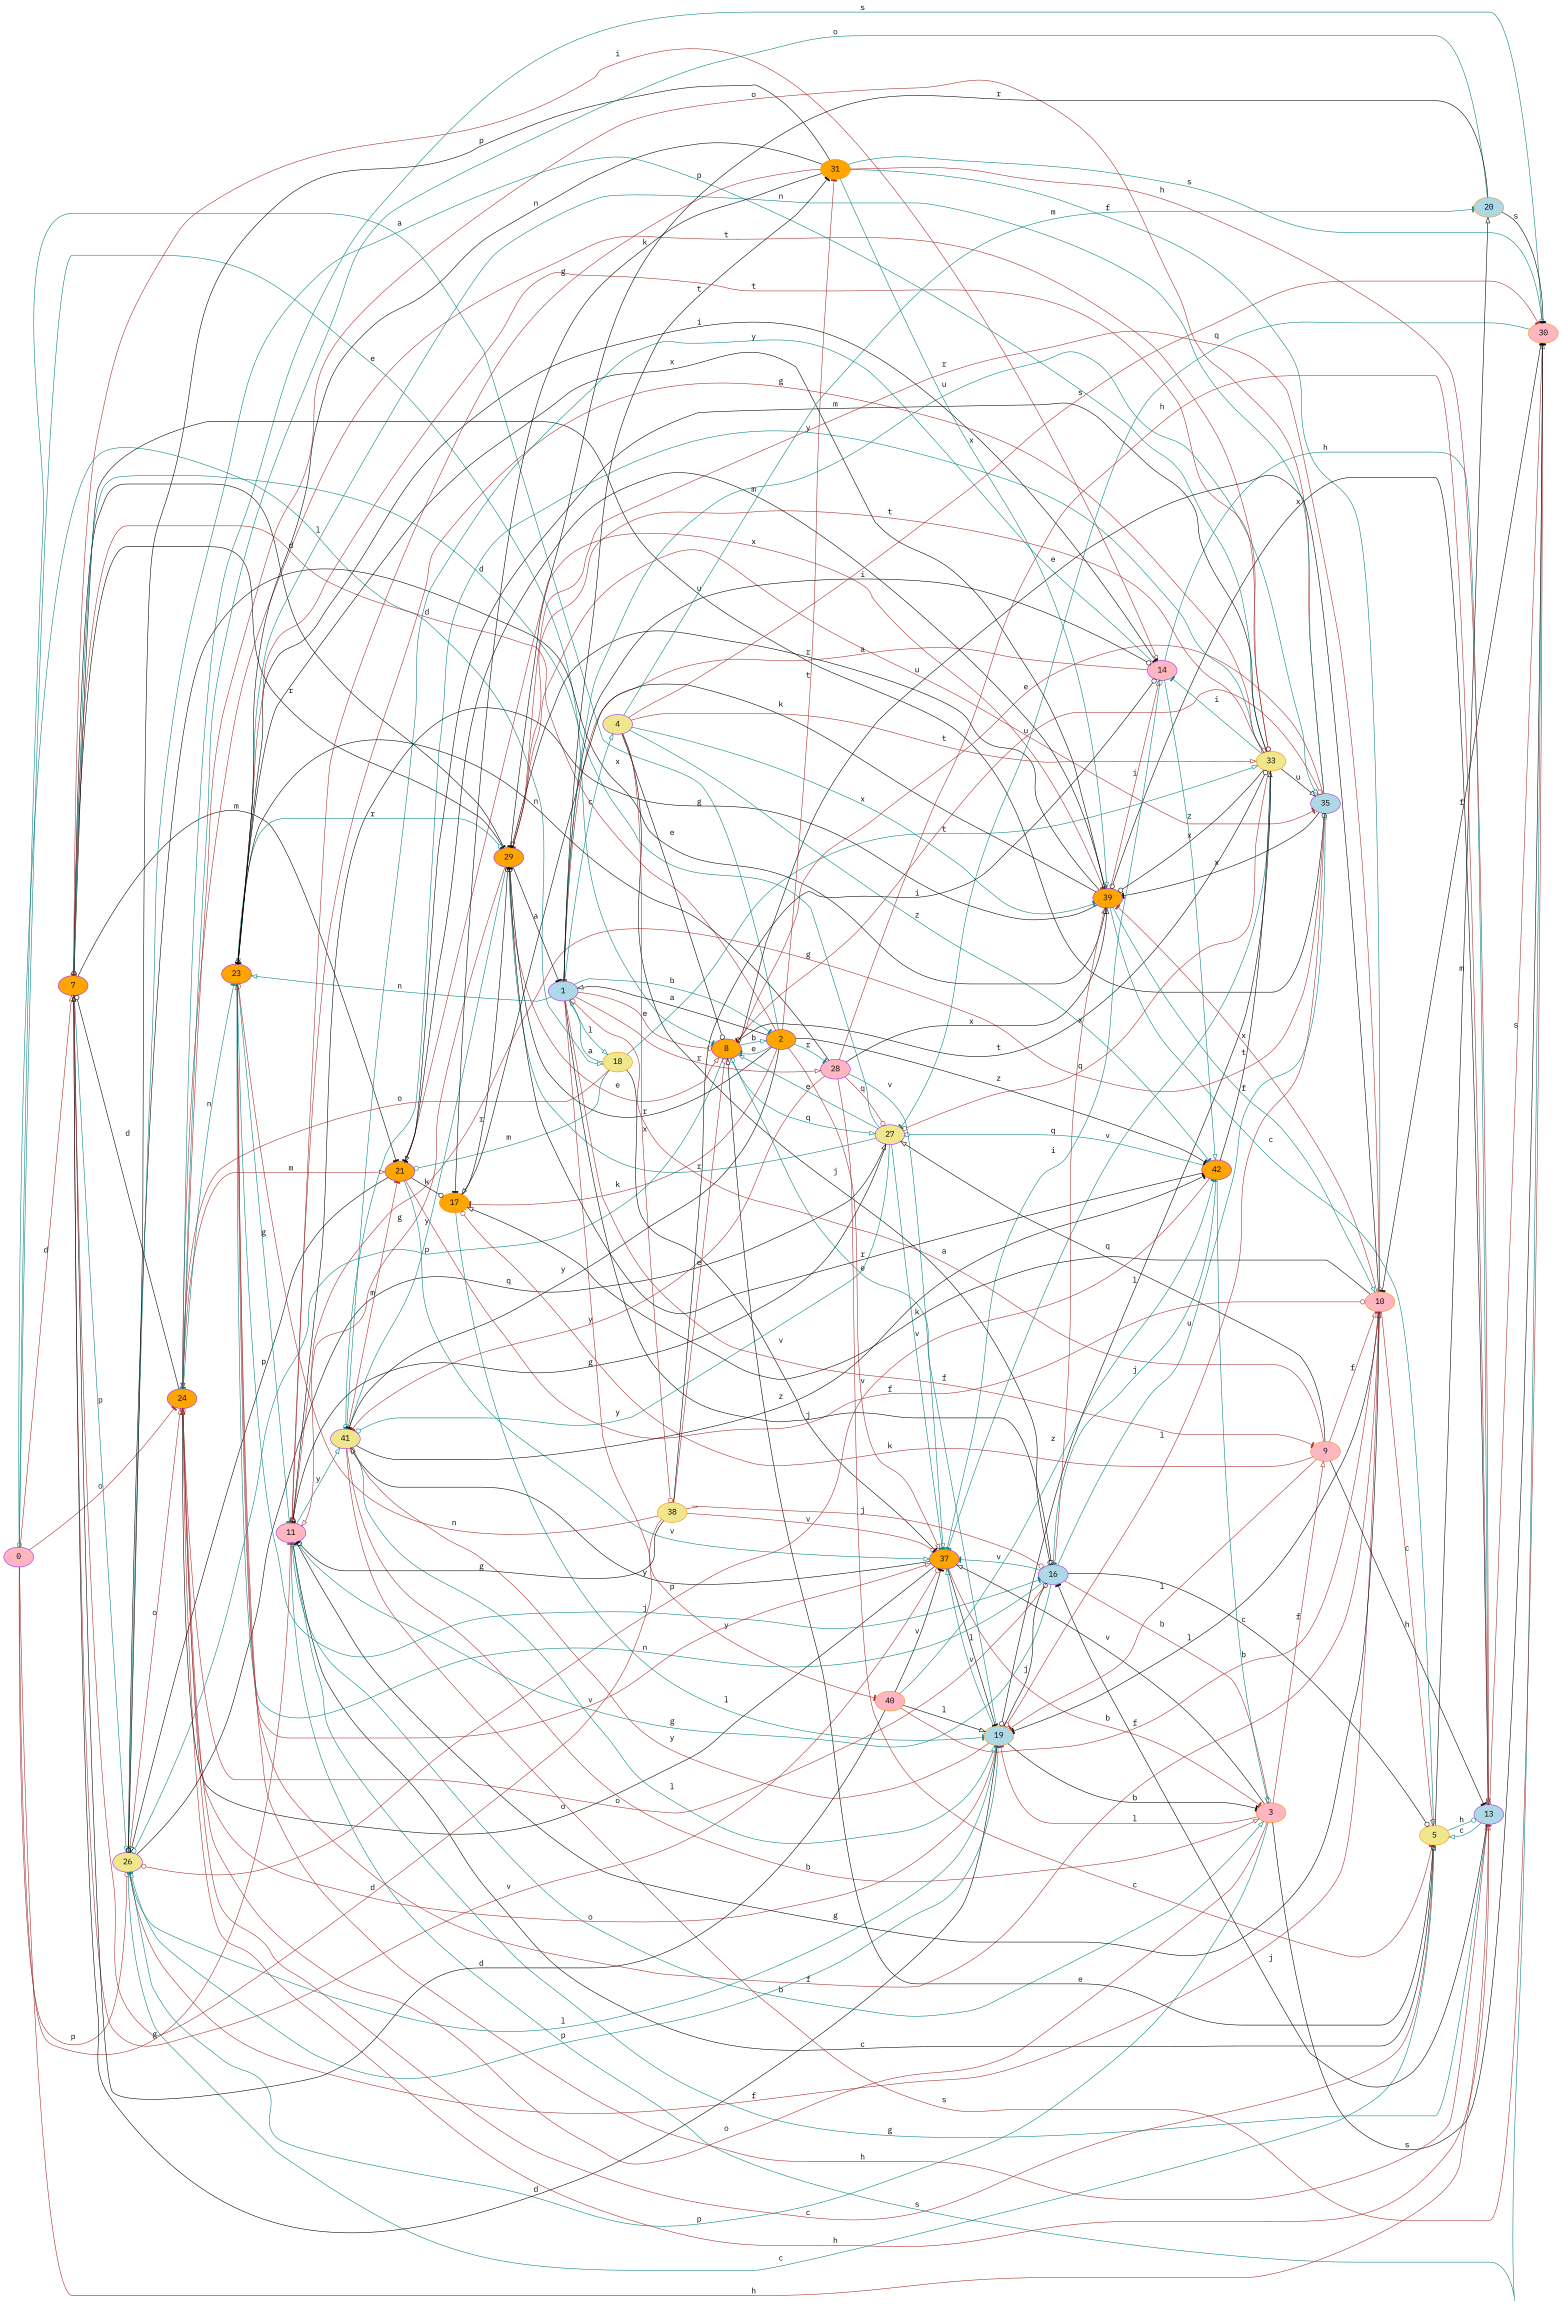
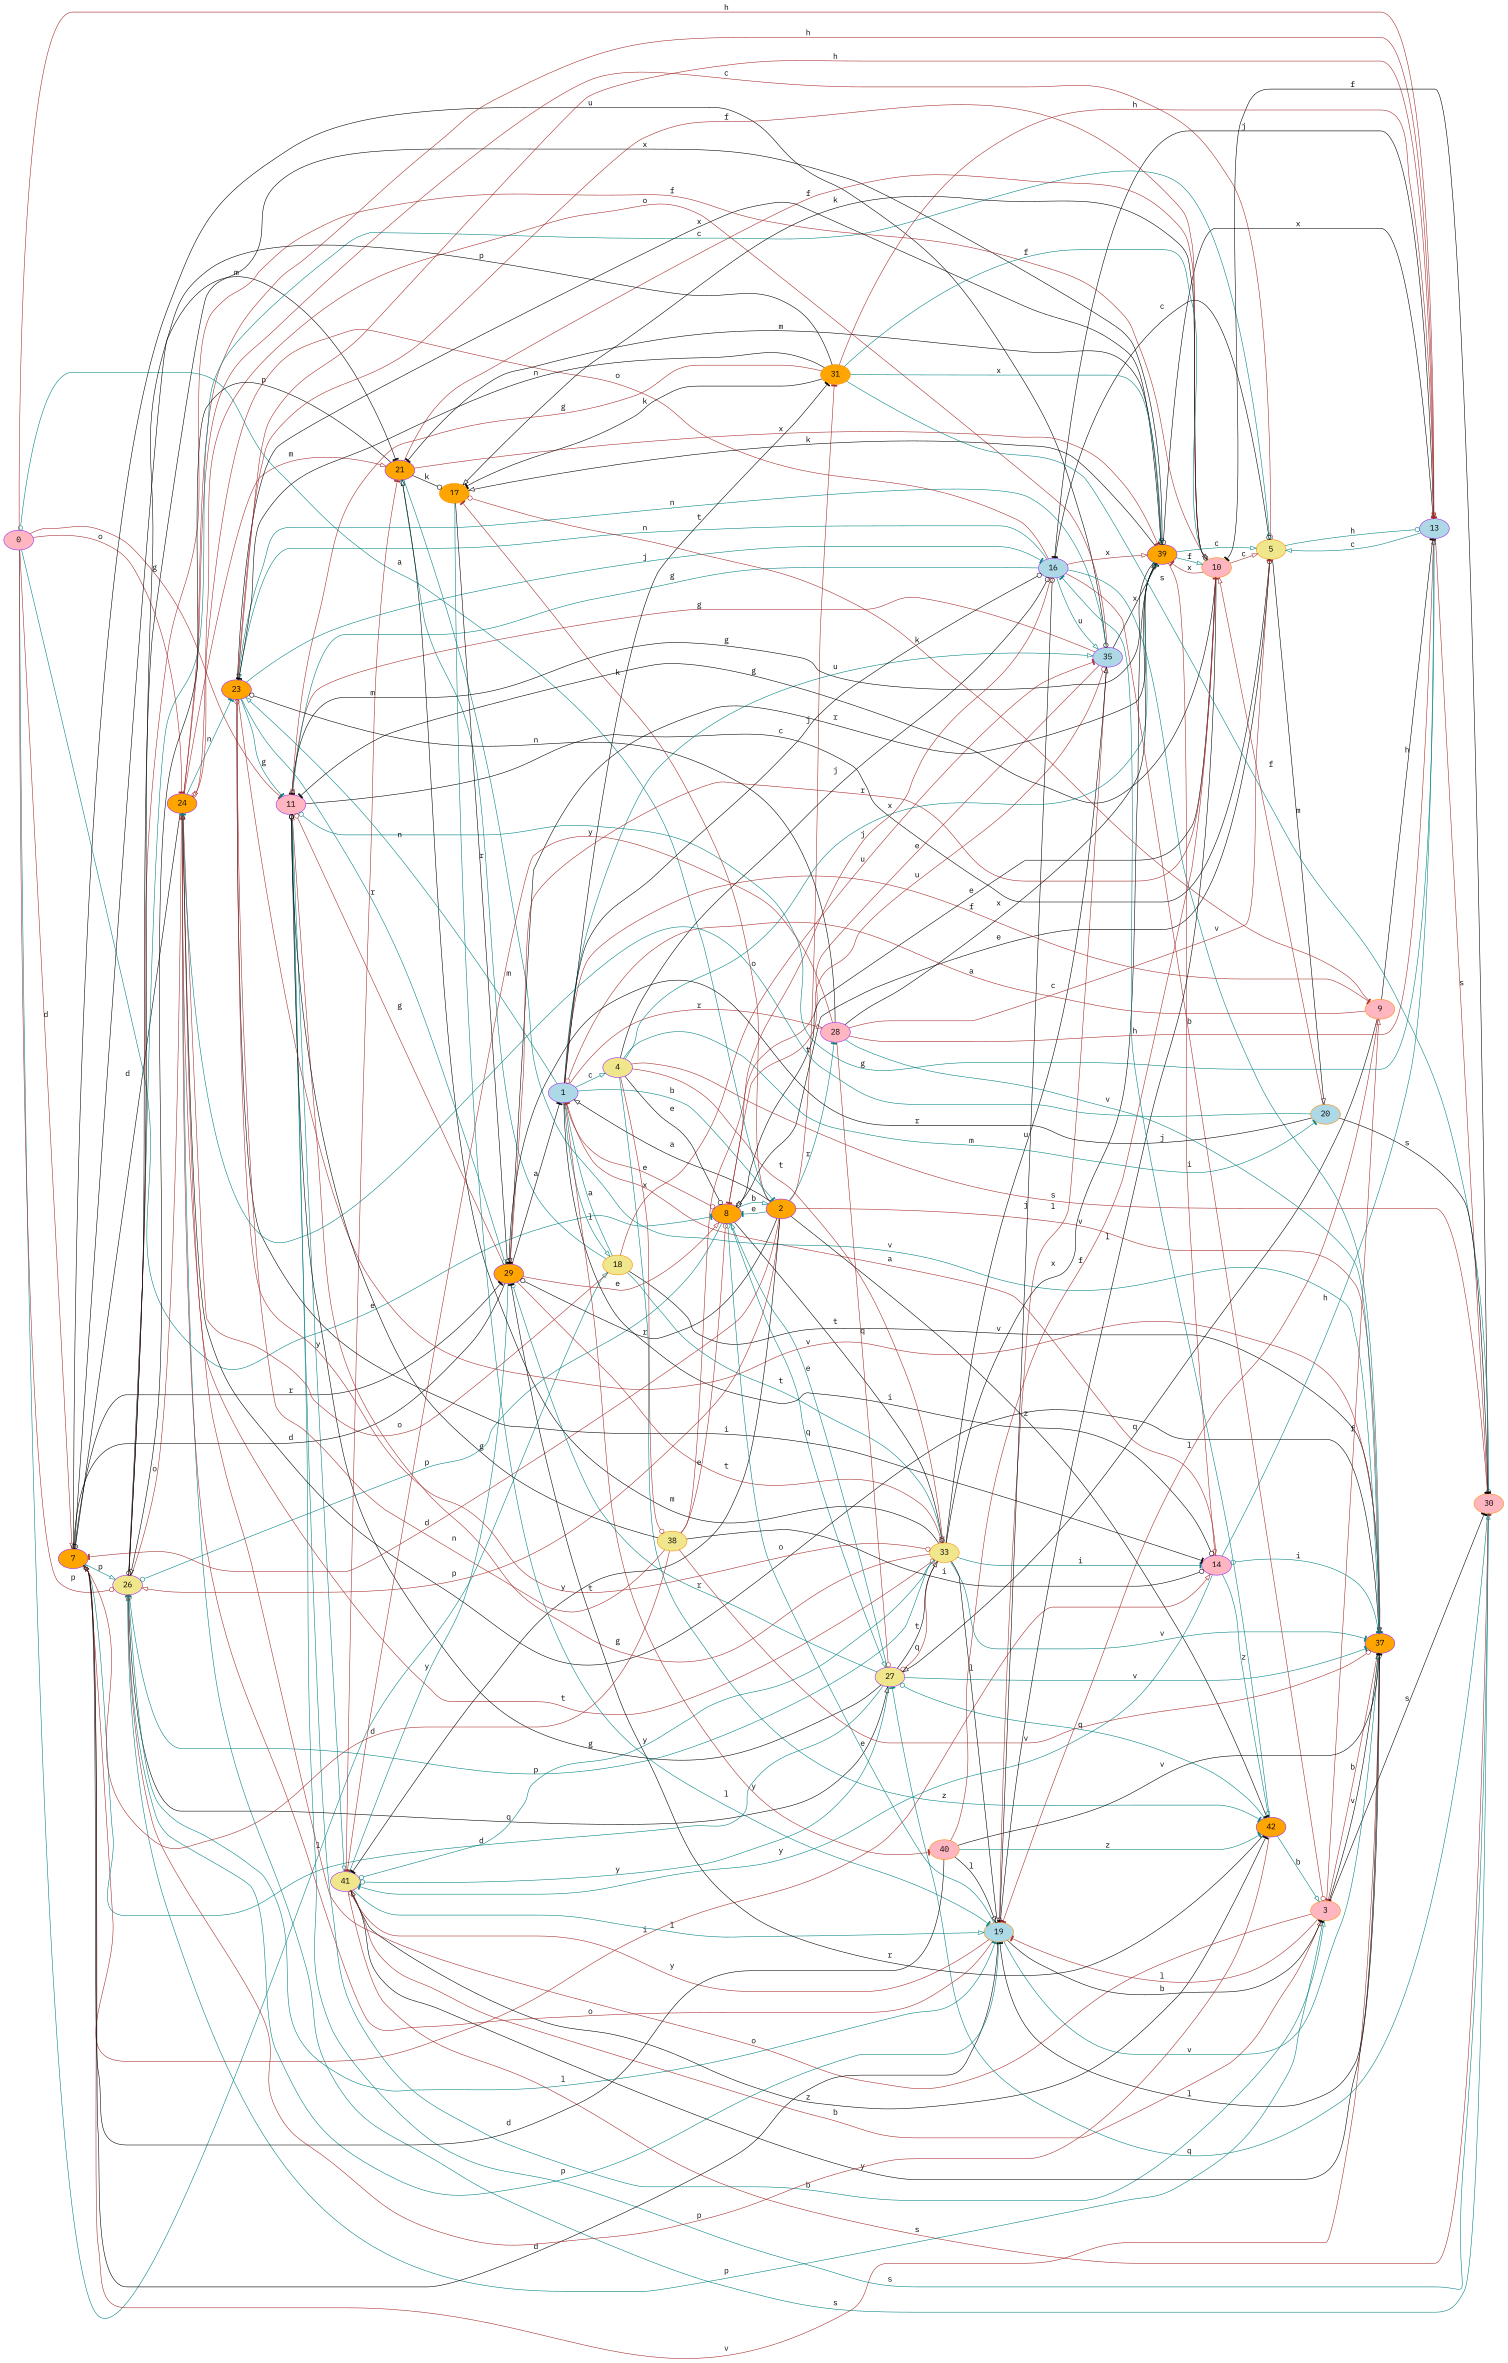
(829, 630) -> (790, 957)
(1257, 980) -> (923, 1620)
(1352, 1379) -> (1272, 844)
none -> (552, 1542)
